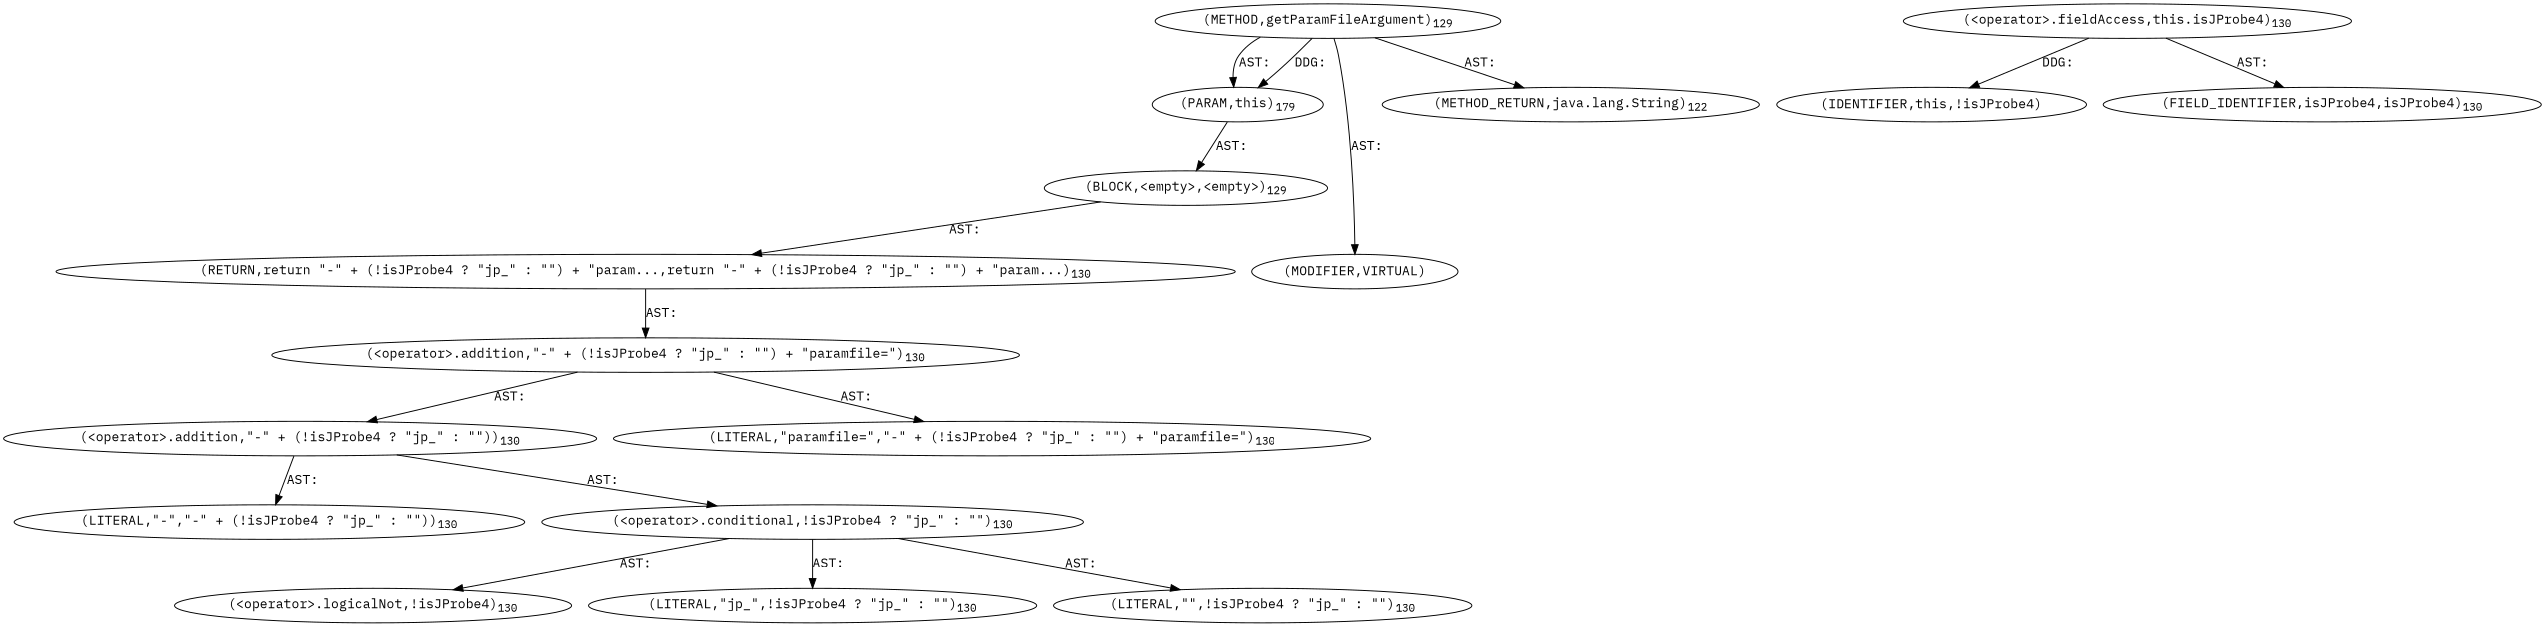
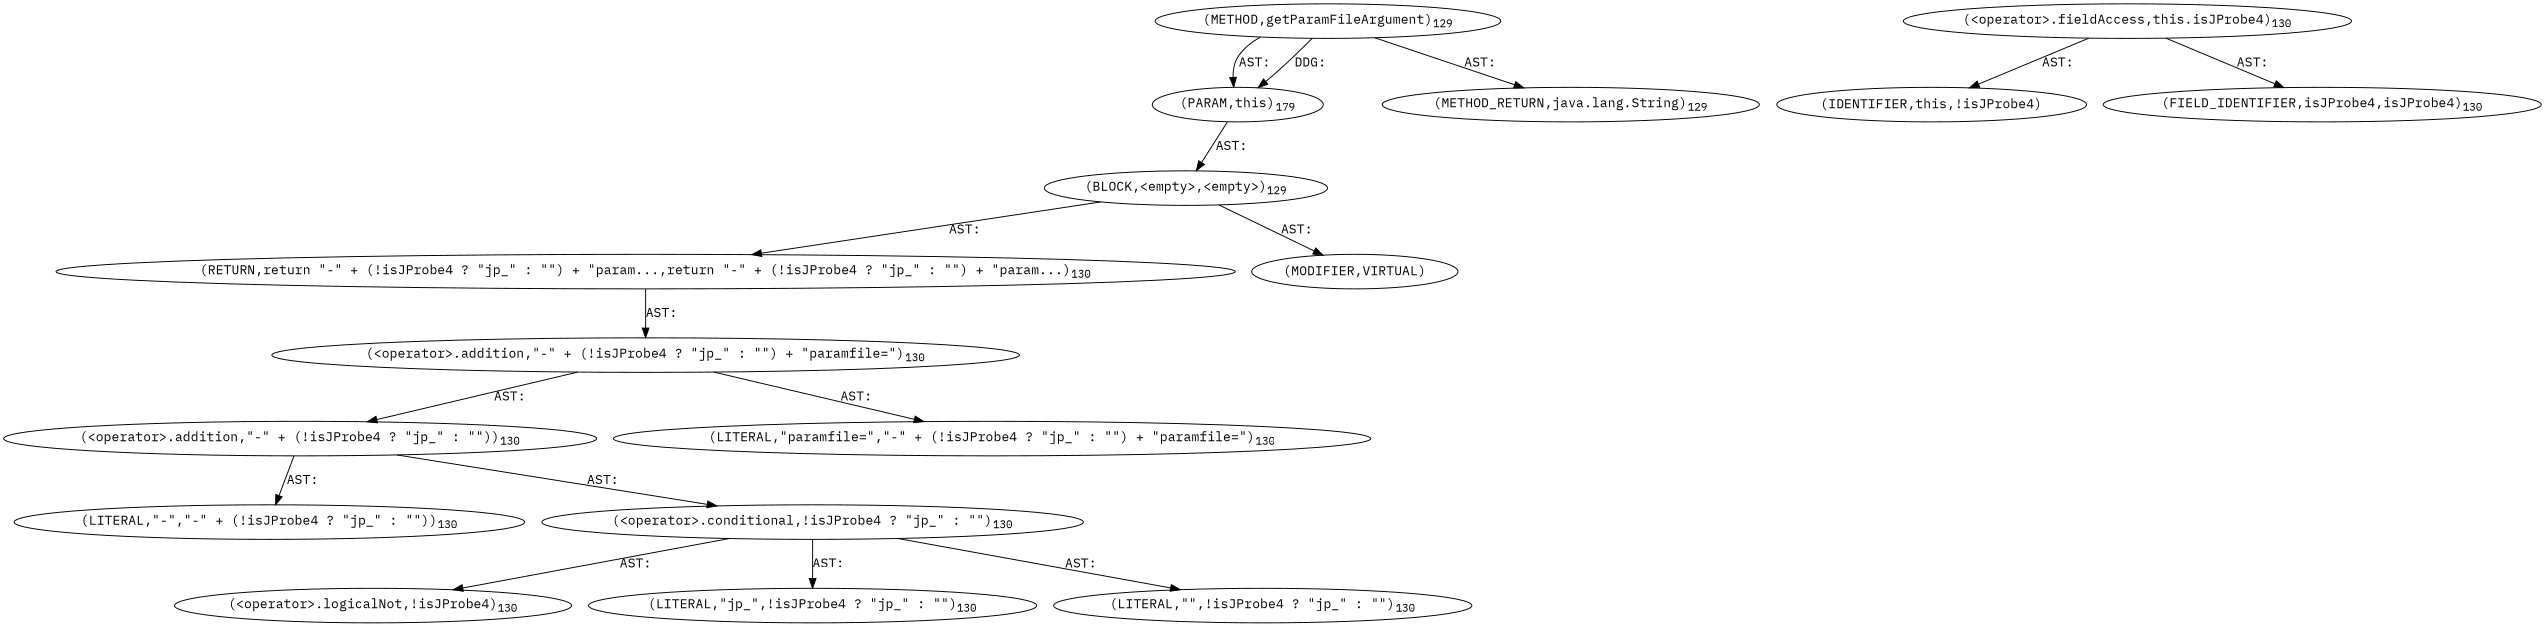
(2062, 63) -> (2062, 63)
(1698, 103) -> (1698, 103)
(1350, 141) -> (1267, 228)
